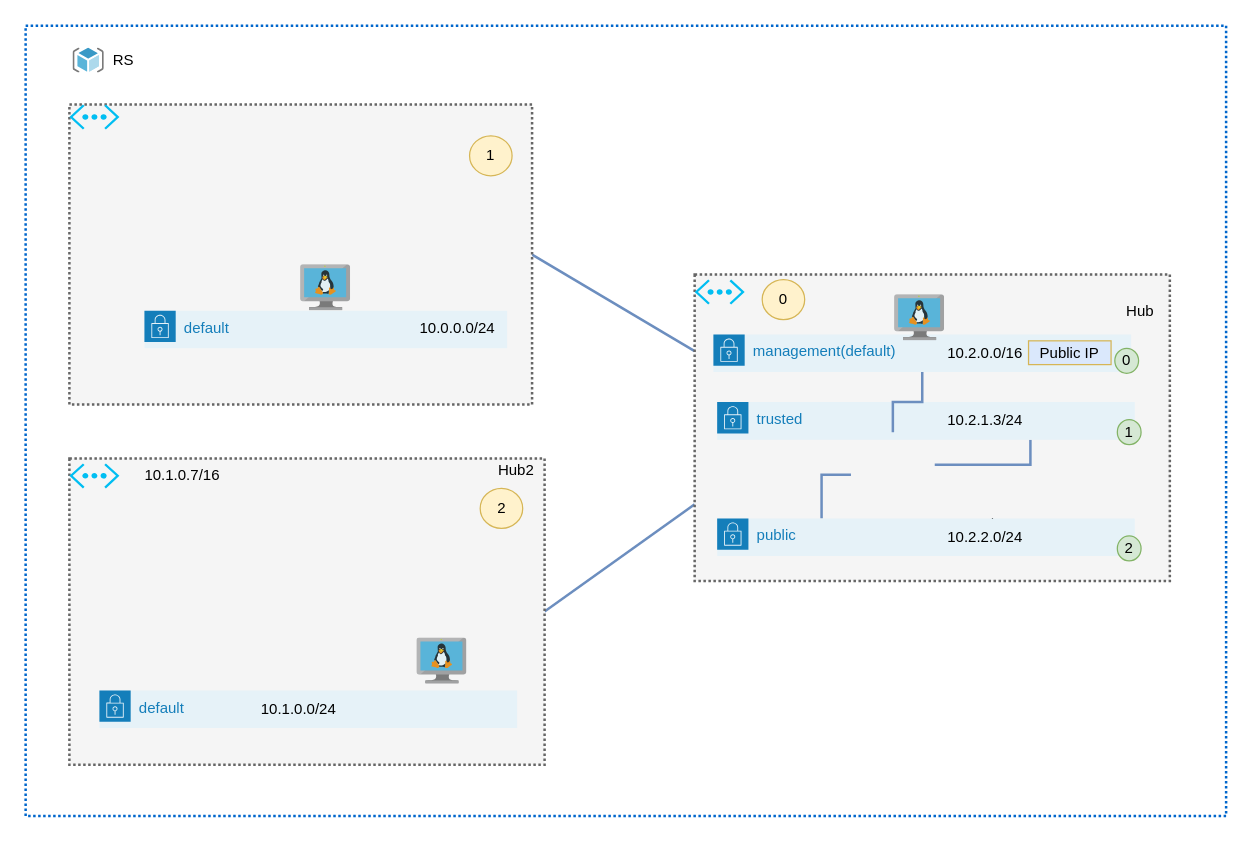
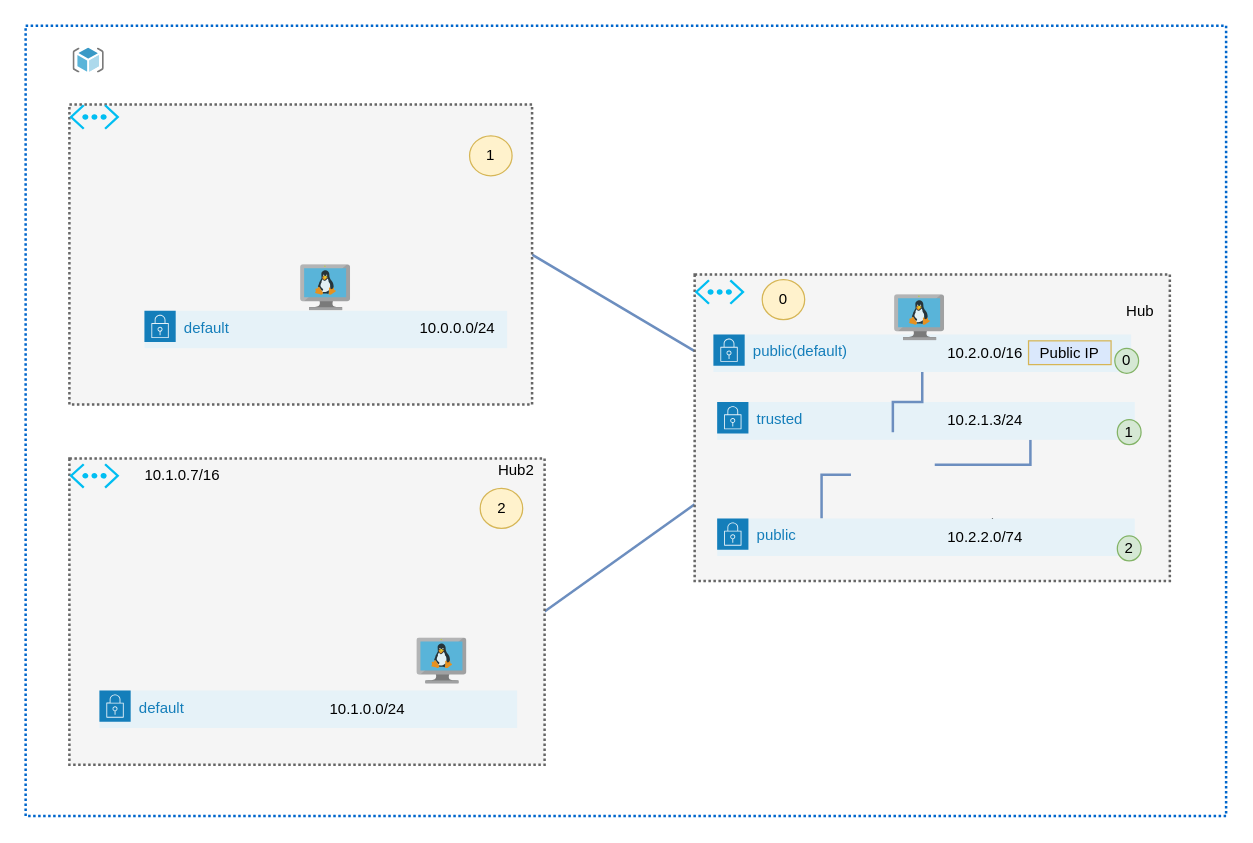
(123, 61) -> none
(831, 352) -> (810, 352)
(985, 537) -> (985, 537)
(298, 709) -> (367, 709)
